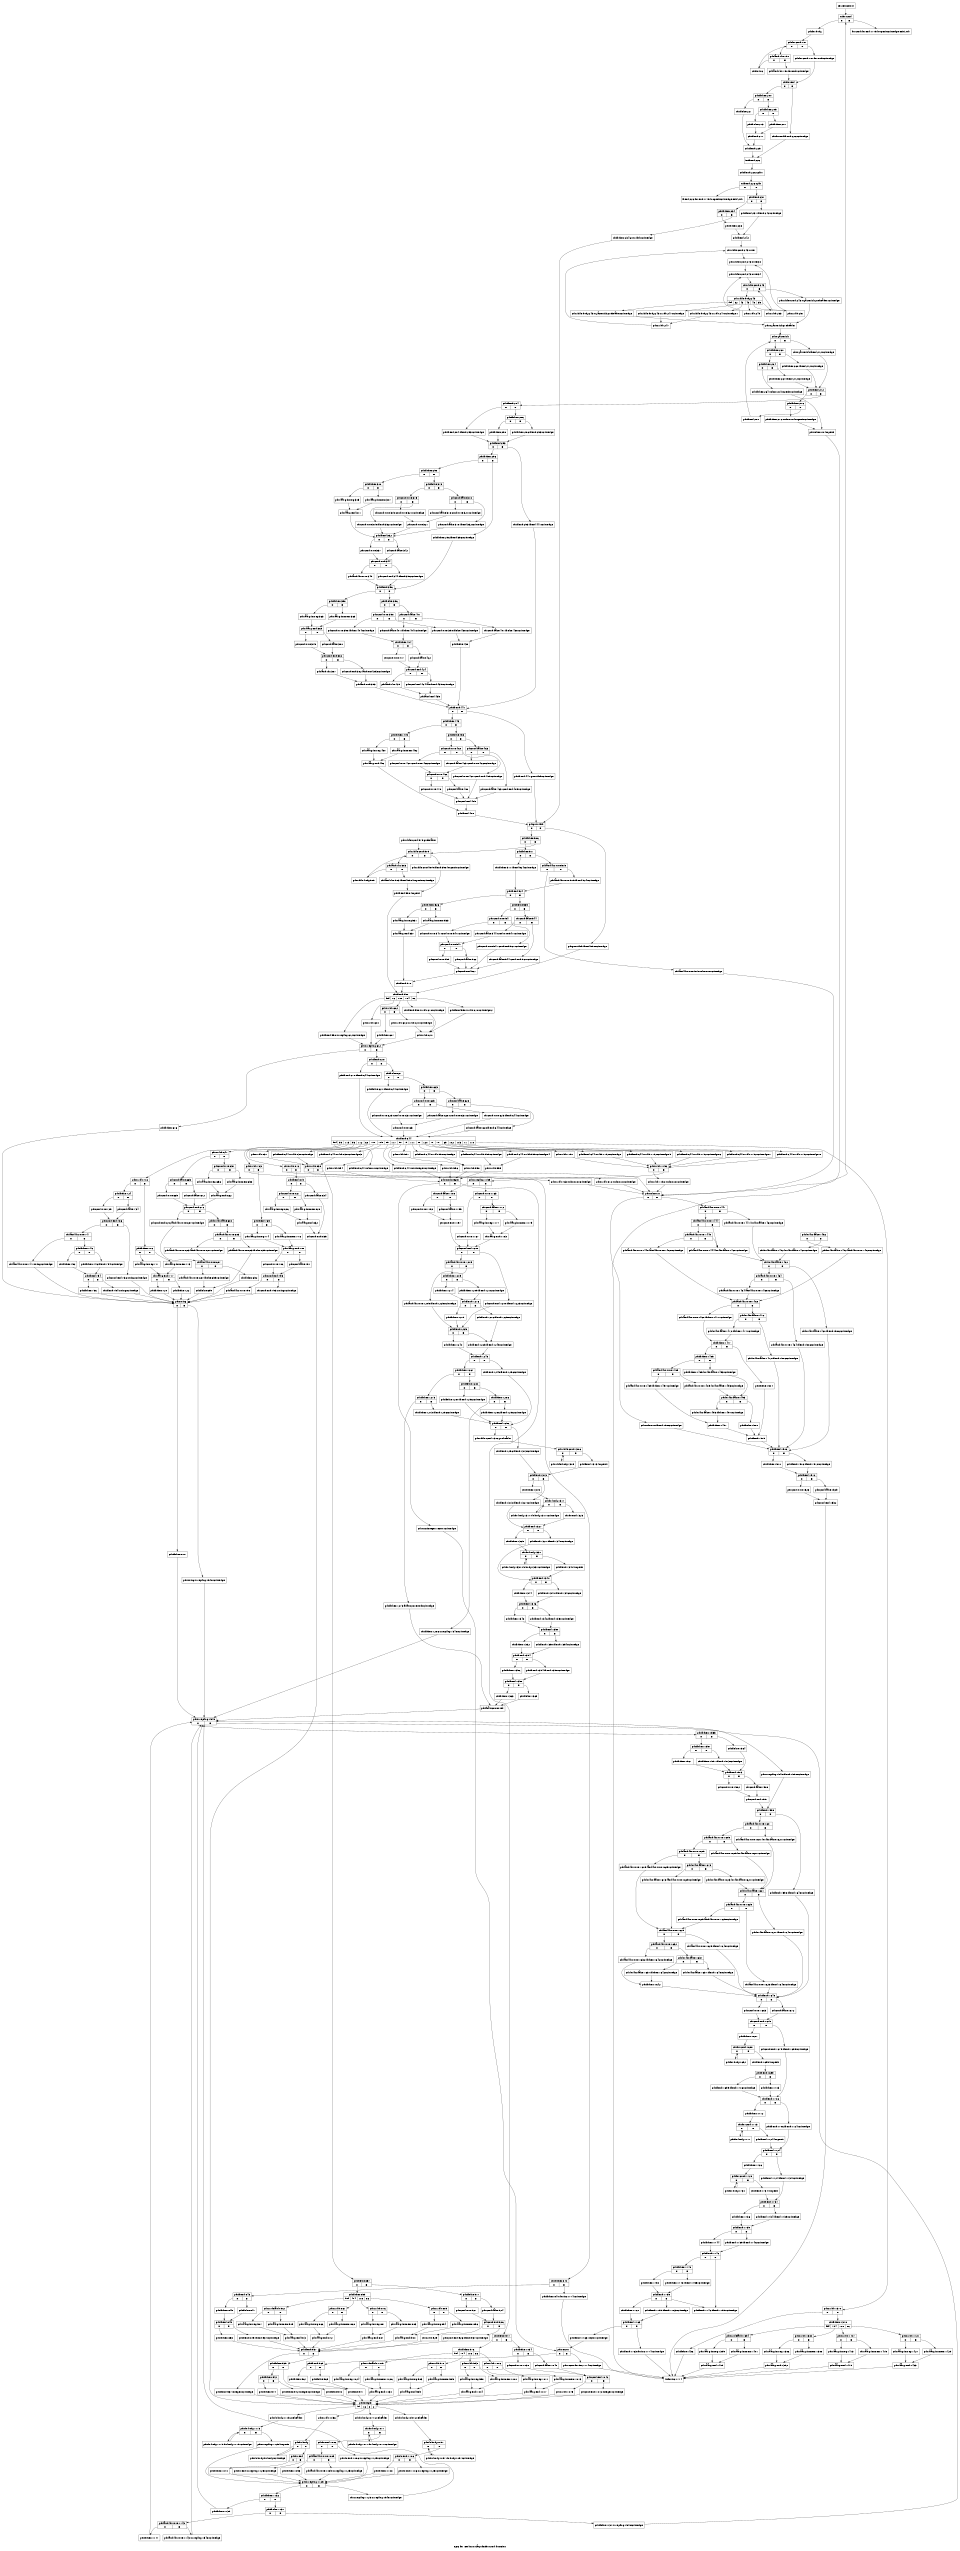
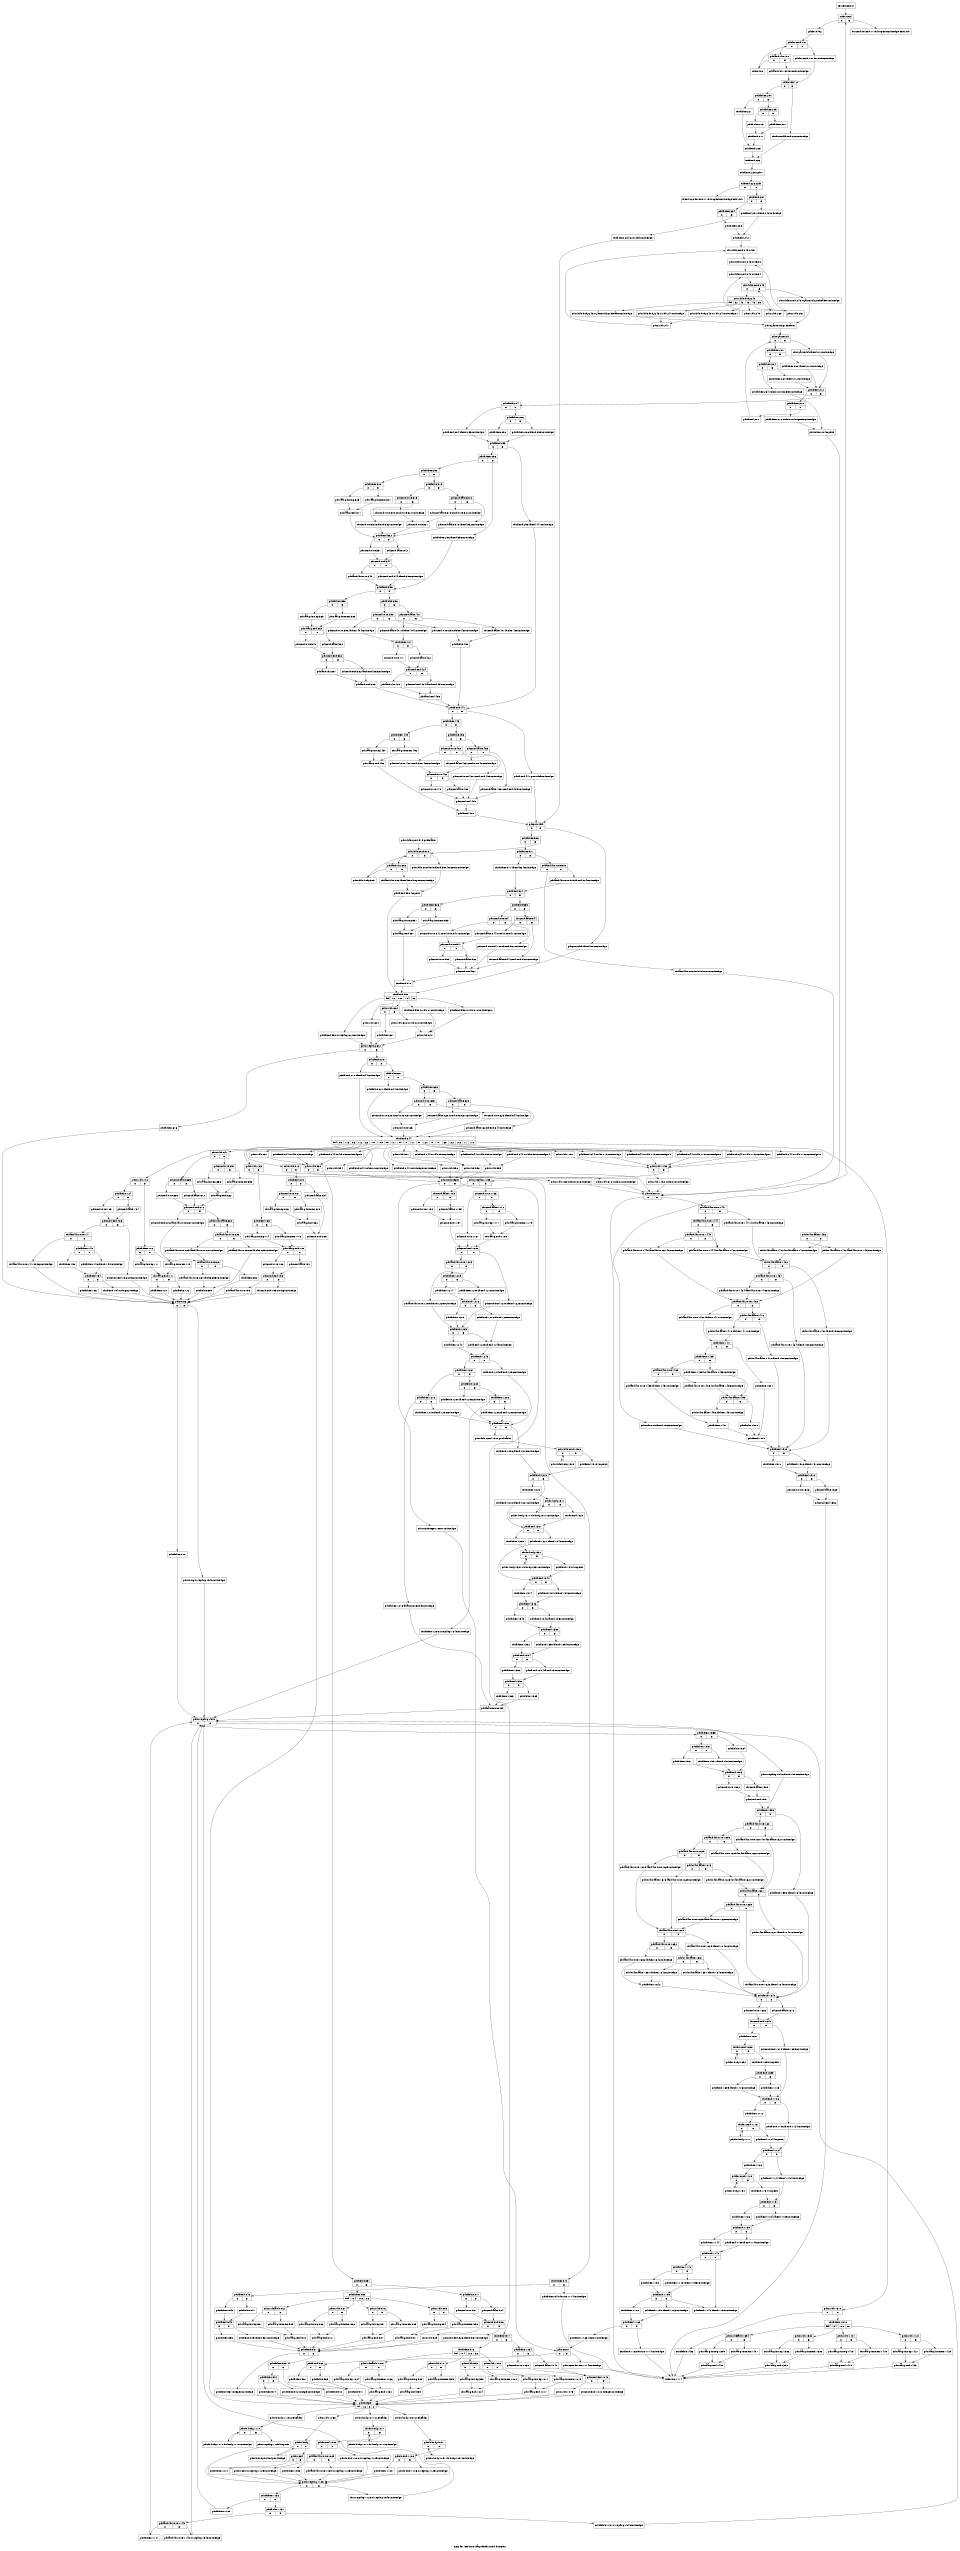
(354, 2299) -> (354, 2299)
